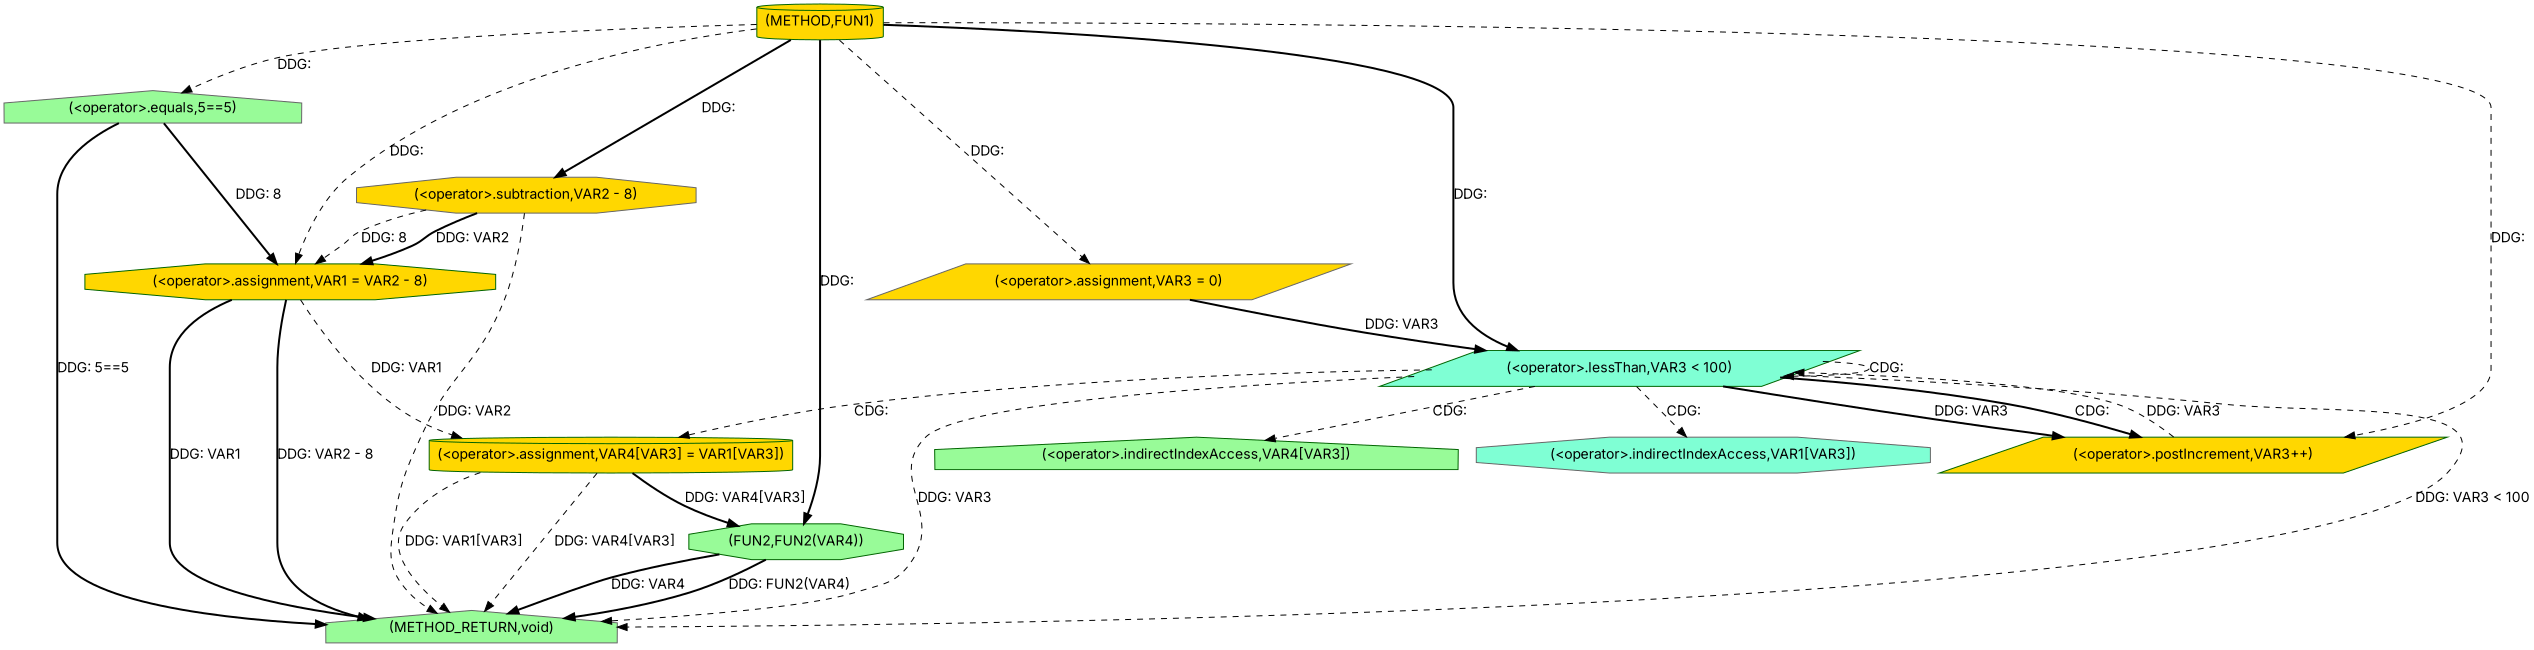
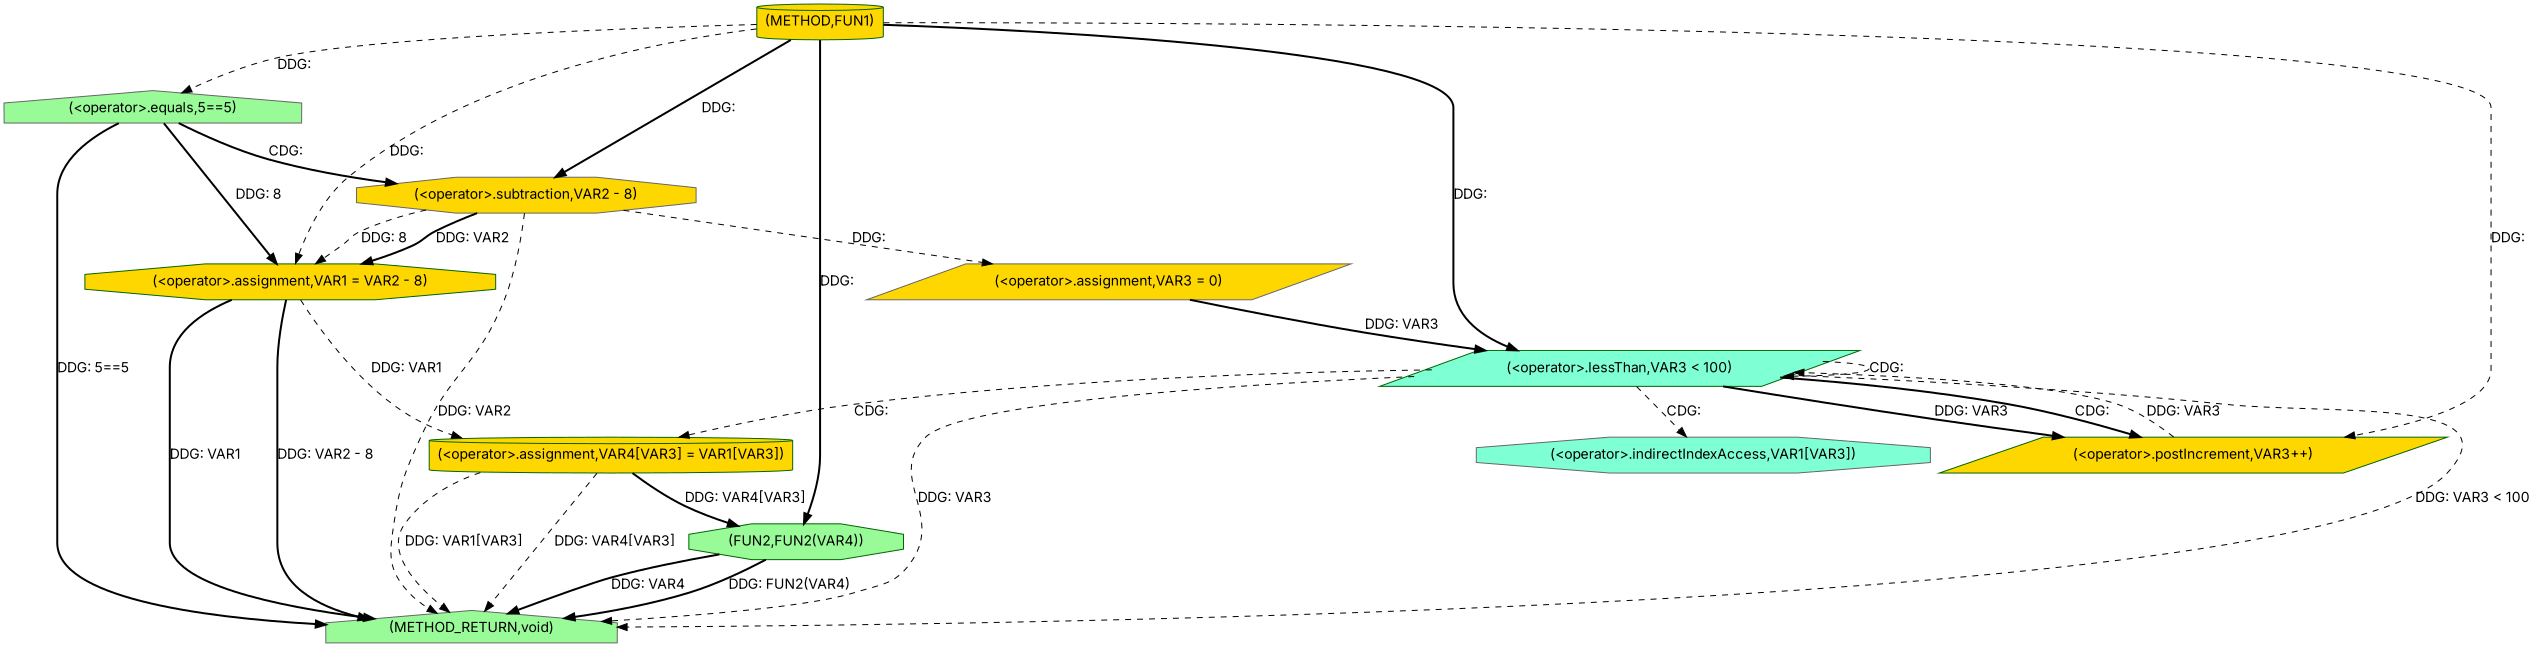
(961, 149) -> (803, 236)
none -> (279, 162)
(1196, 455) -> none
